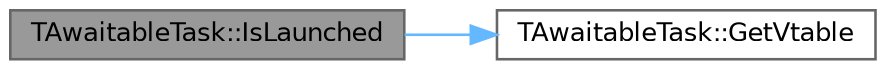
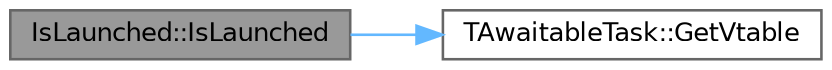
(207, 35) -> (180, 35)
